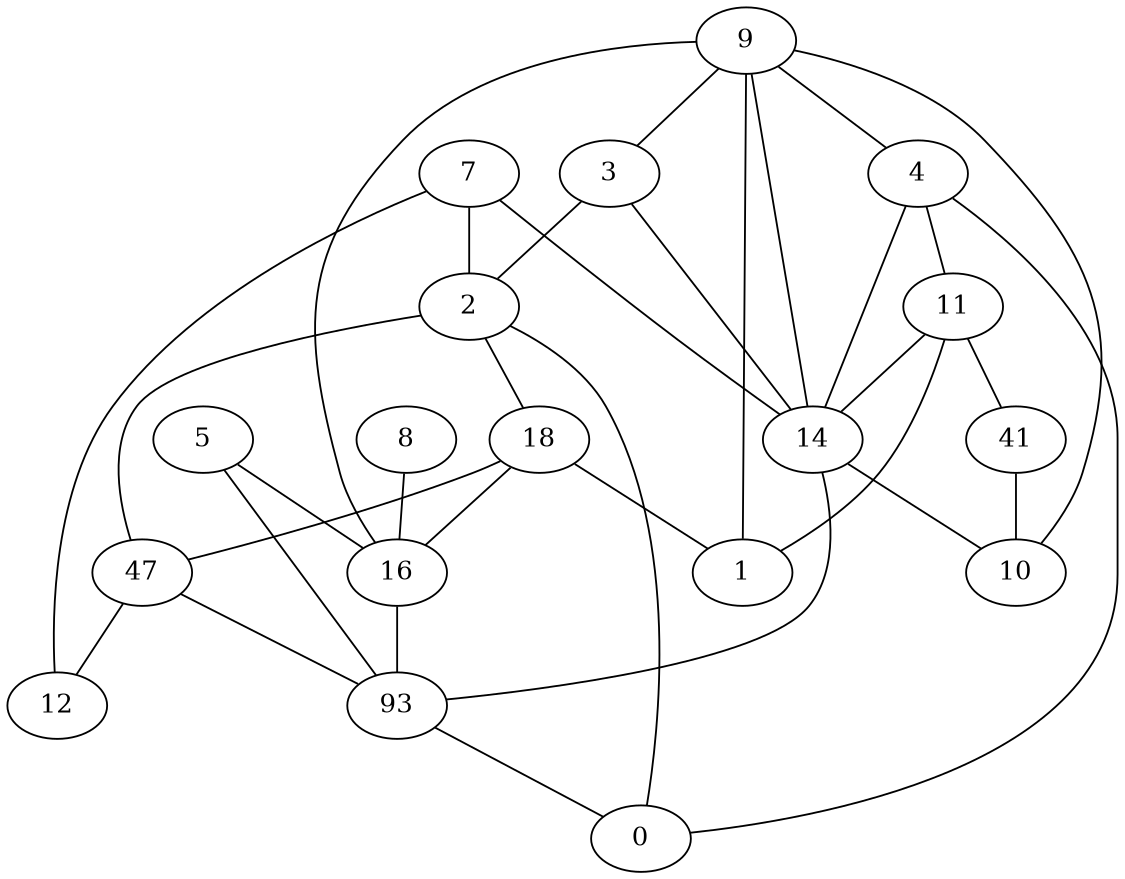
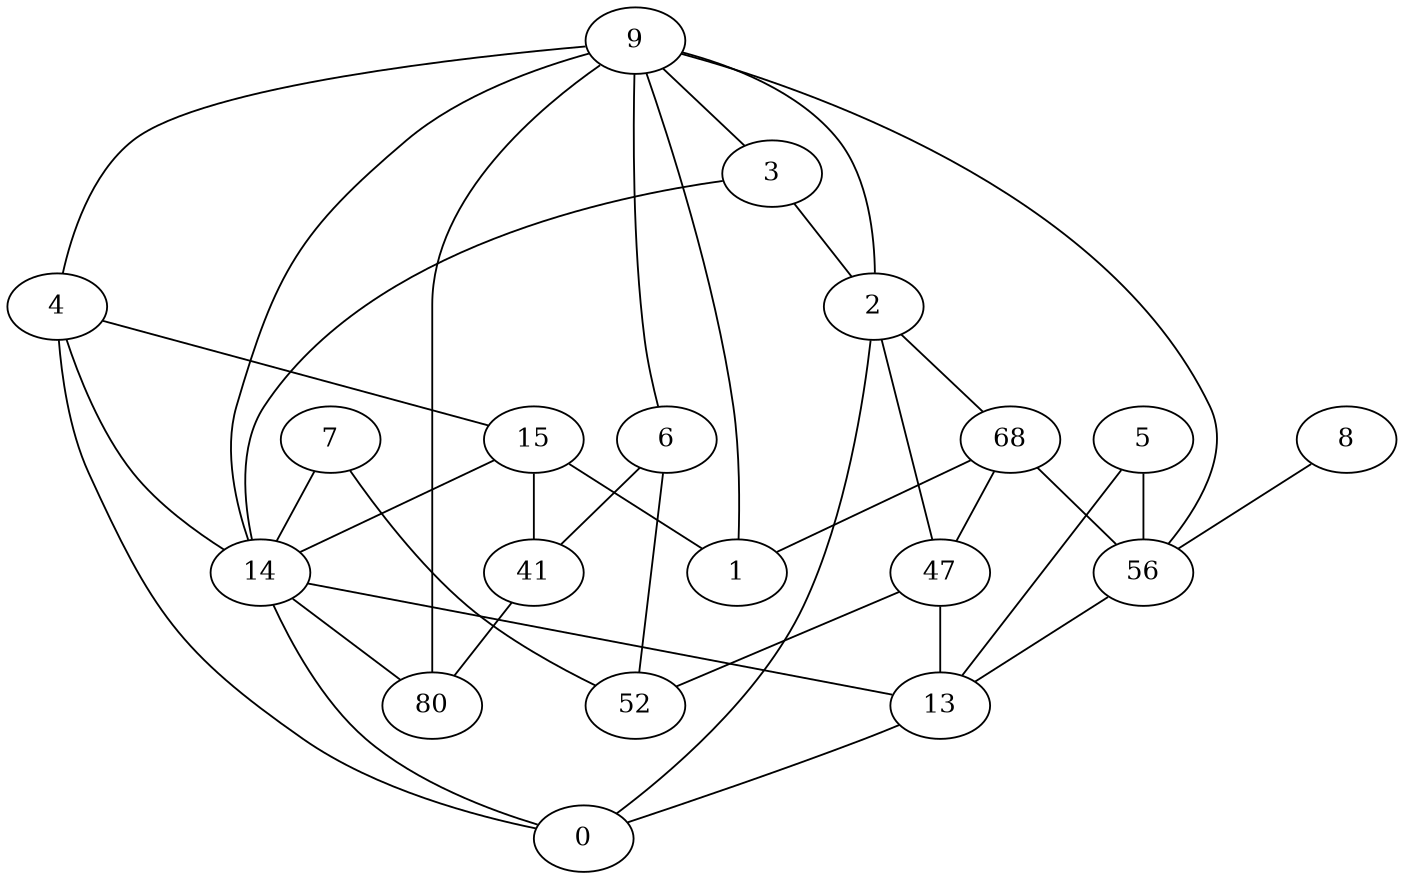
(469, 240) -> (824, 125)
(953, 307) -> (534, 440)
(539, 440) -> (1010, 440)
none -> (667, 440)
(397, 573) -> (1143, 573)
(1016, 573) -> (432, 706)
(57, 706) -> (635, 706)
(397, 706) -> (940, 706)
none -> (377, 748)
